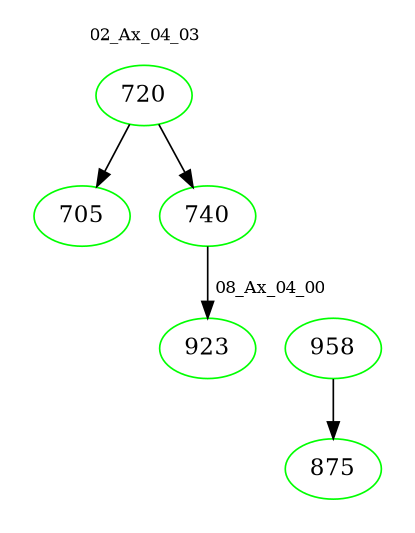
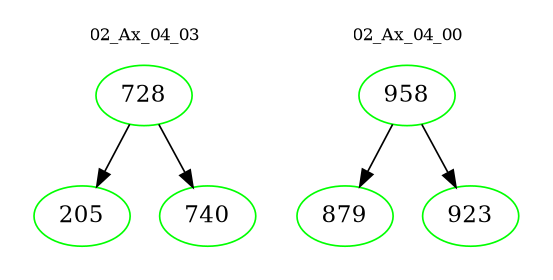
(144, 95) -> (144, 95)
(82, 216) -> (82, 216)
(208, 283) -> (435, 148)
(271, 289) -> (408, 36)
(333, 469) -> (345, 216)
